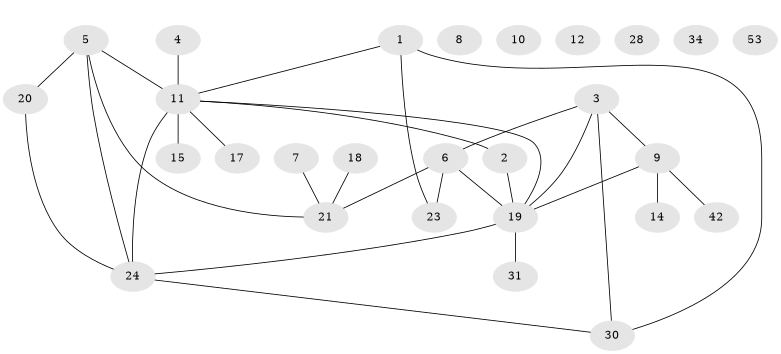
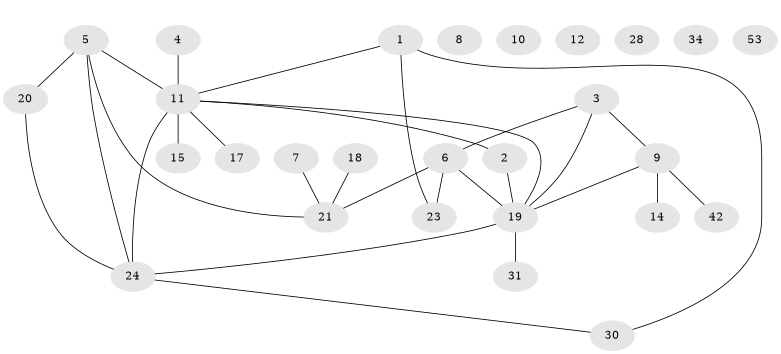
(605, 217) -> none
